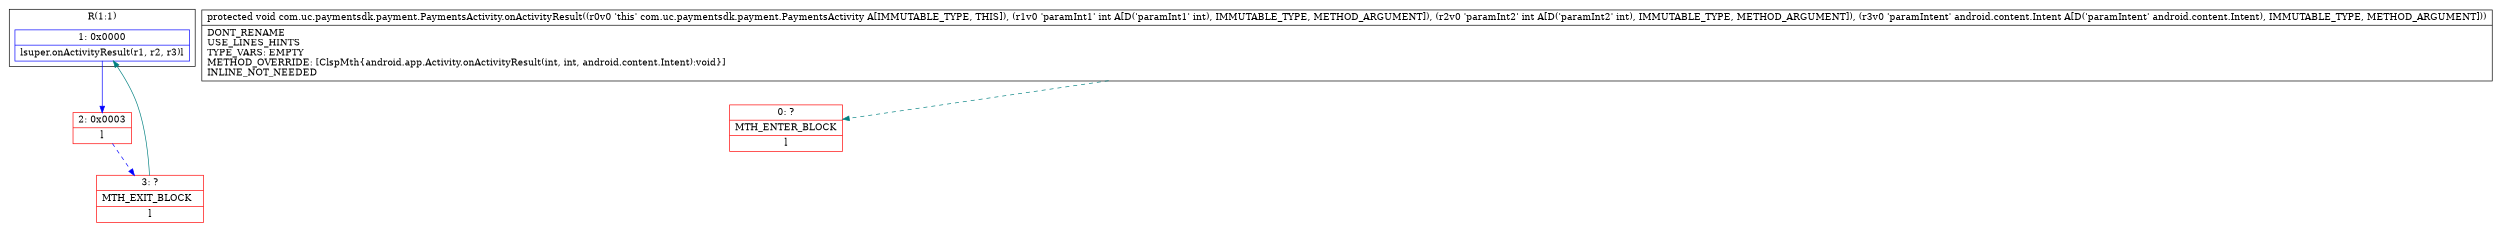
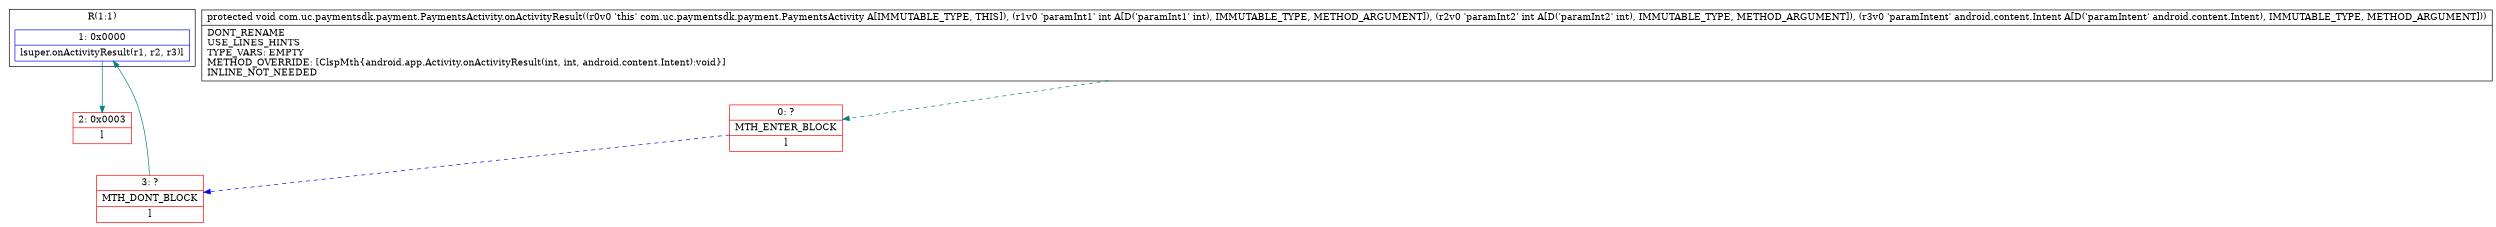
(102, 83) -> (102, 83)
(122, 157) -> (470, 163)
(147, 198) -> (150, 198)
